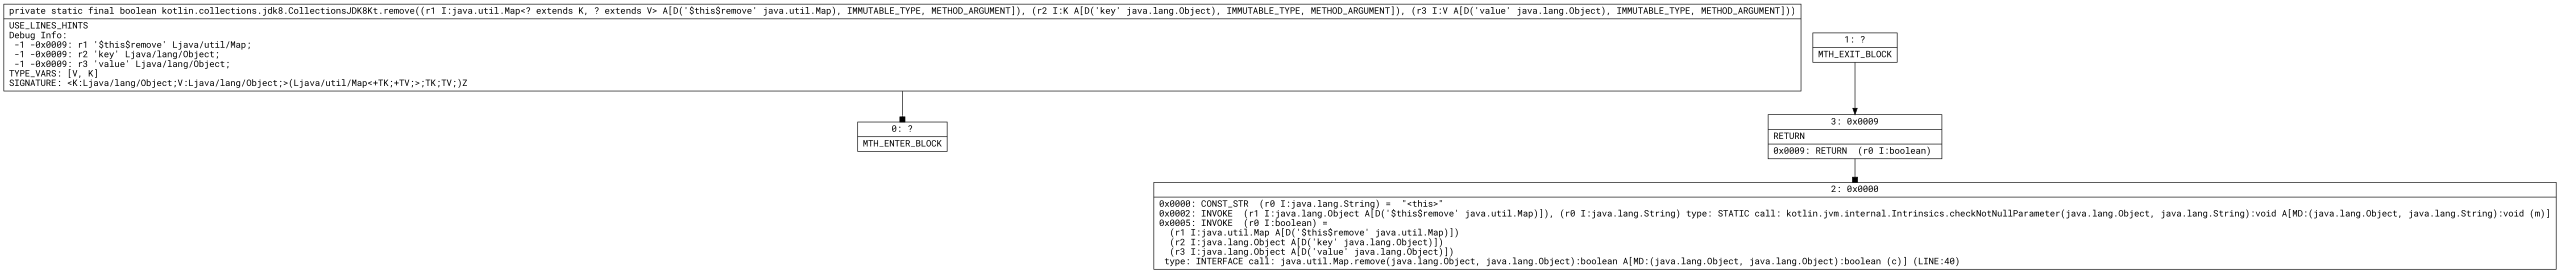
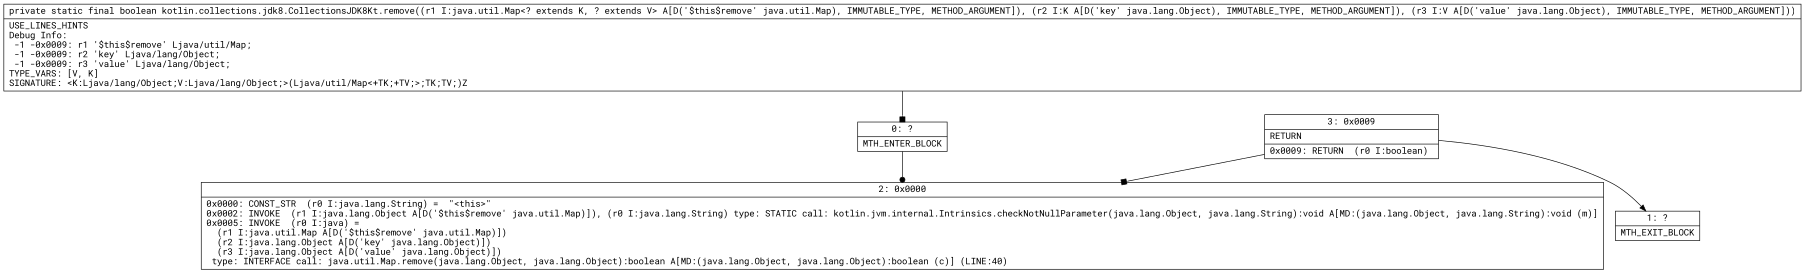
(1855, 85) -> (1546, 159)
none -> (902, 164)
(1246, 223) -> (286, 223)
